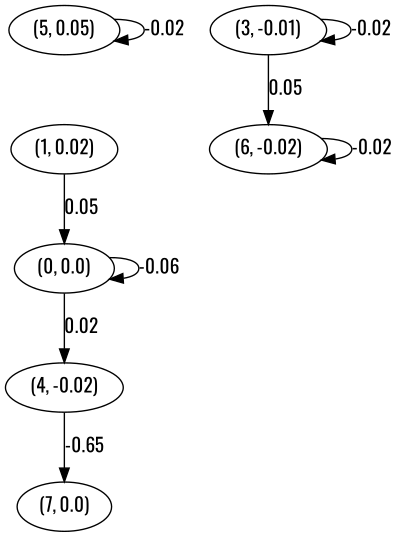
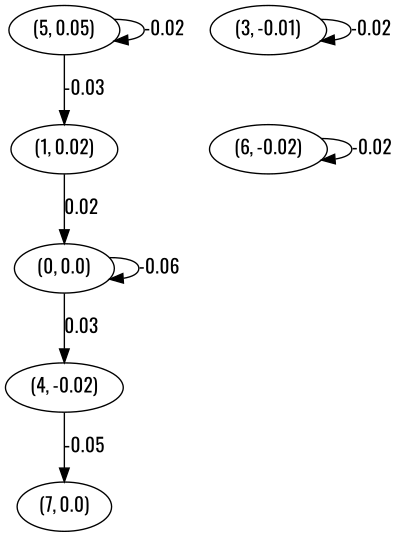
none -> (64, 83)
(268, 83) -> none
(81, 209) -> (81, 209)
(81, 328) -> (81, 328)
(85, 447) -> (85, 447)
